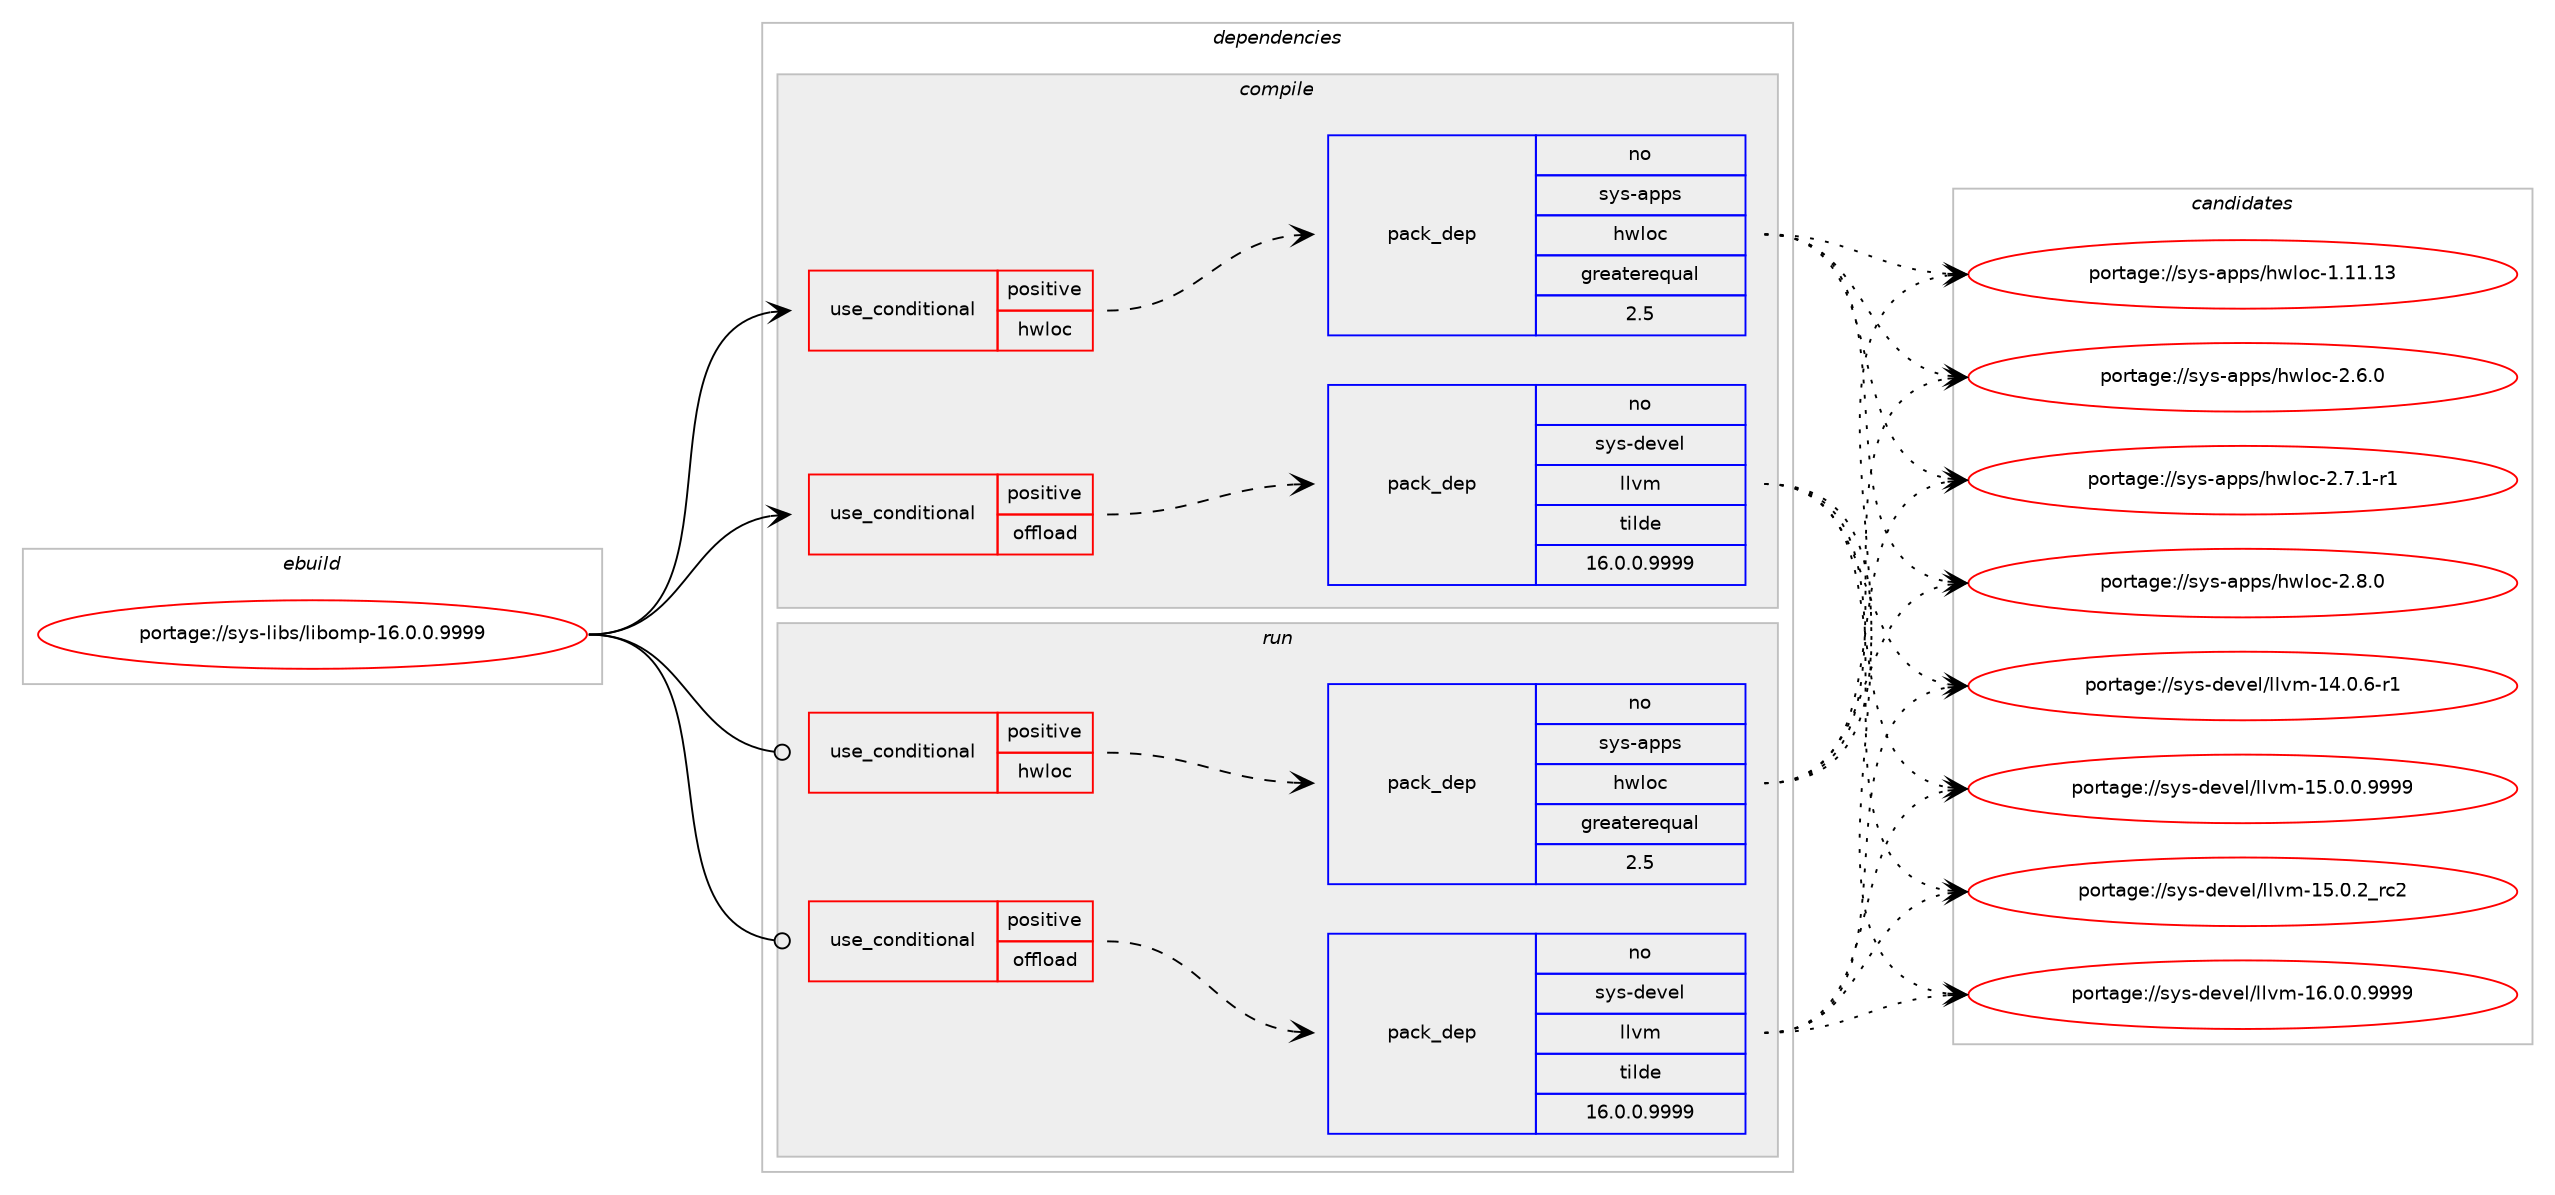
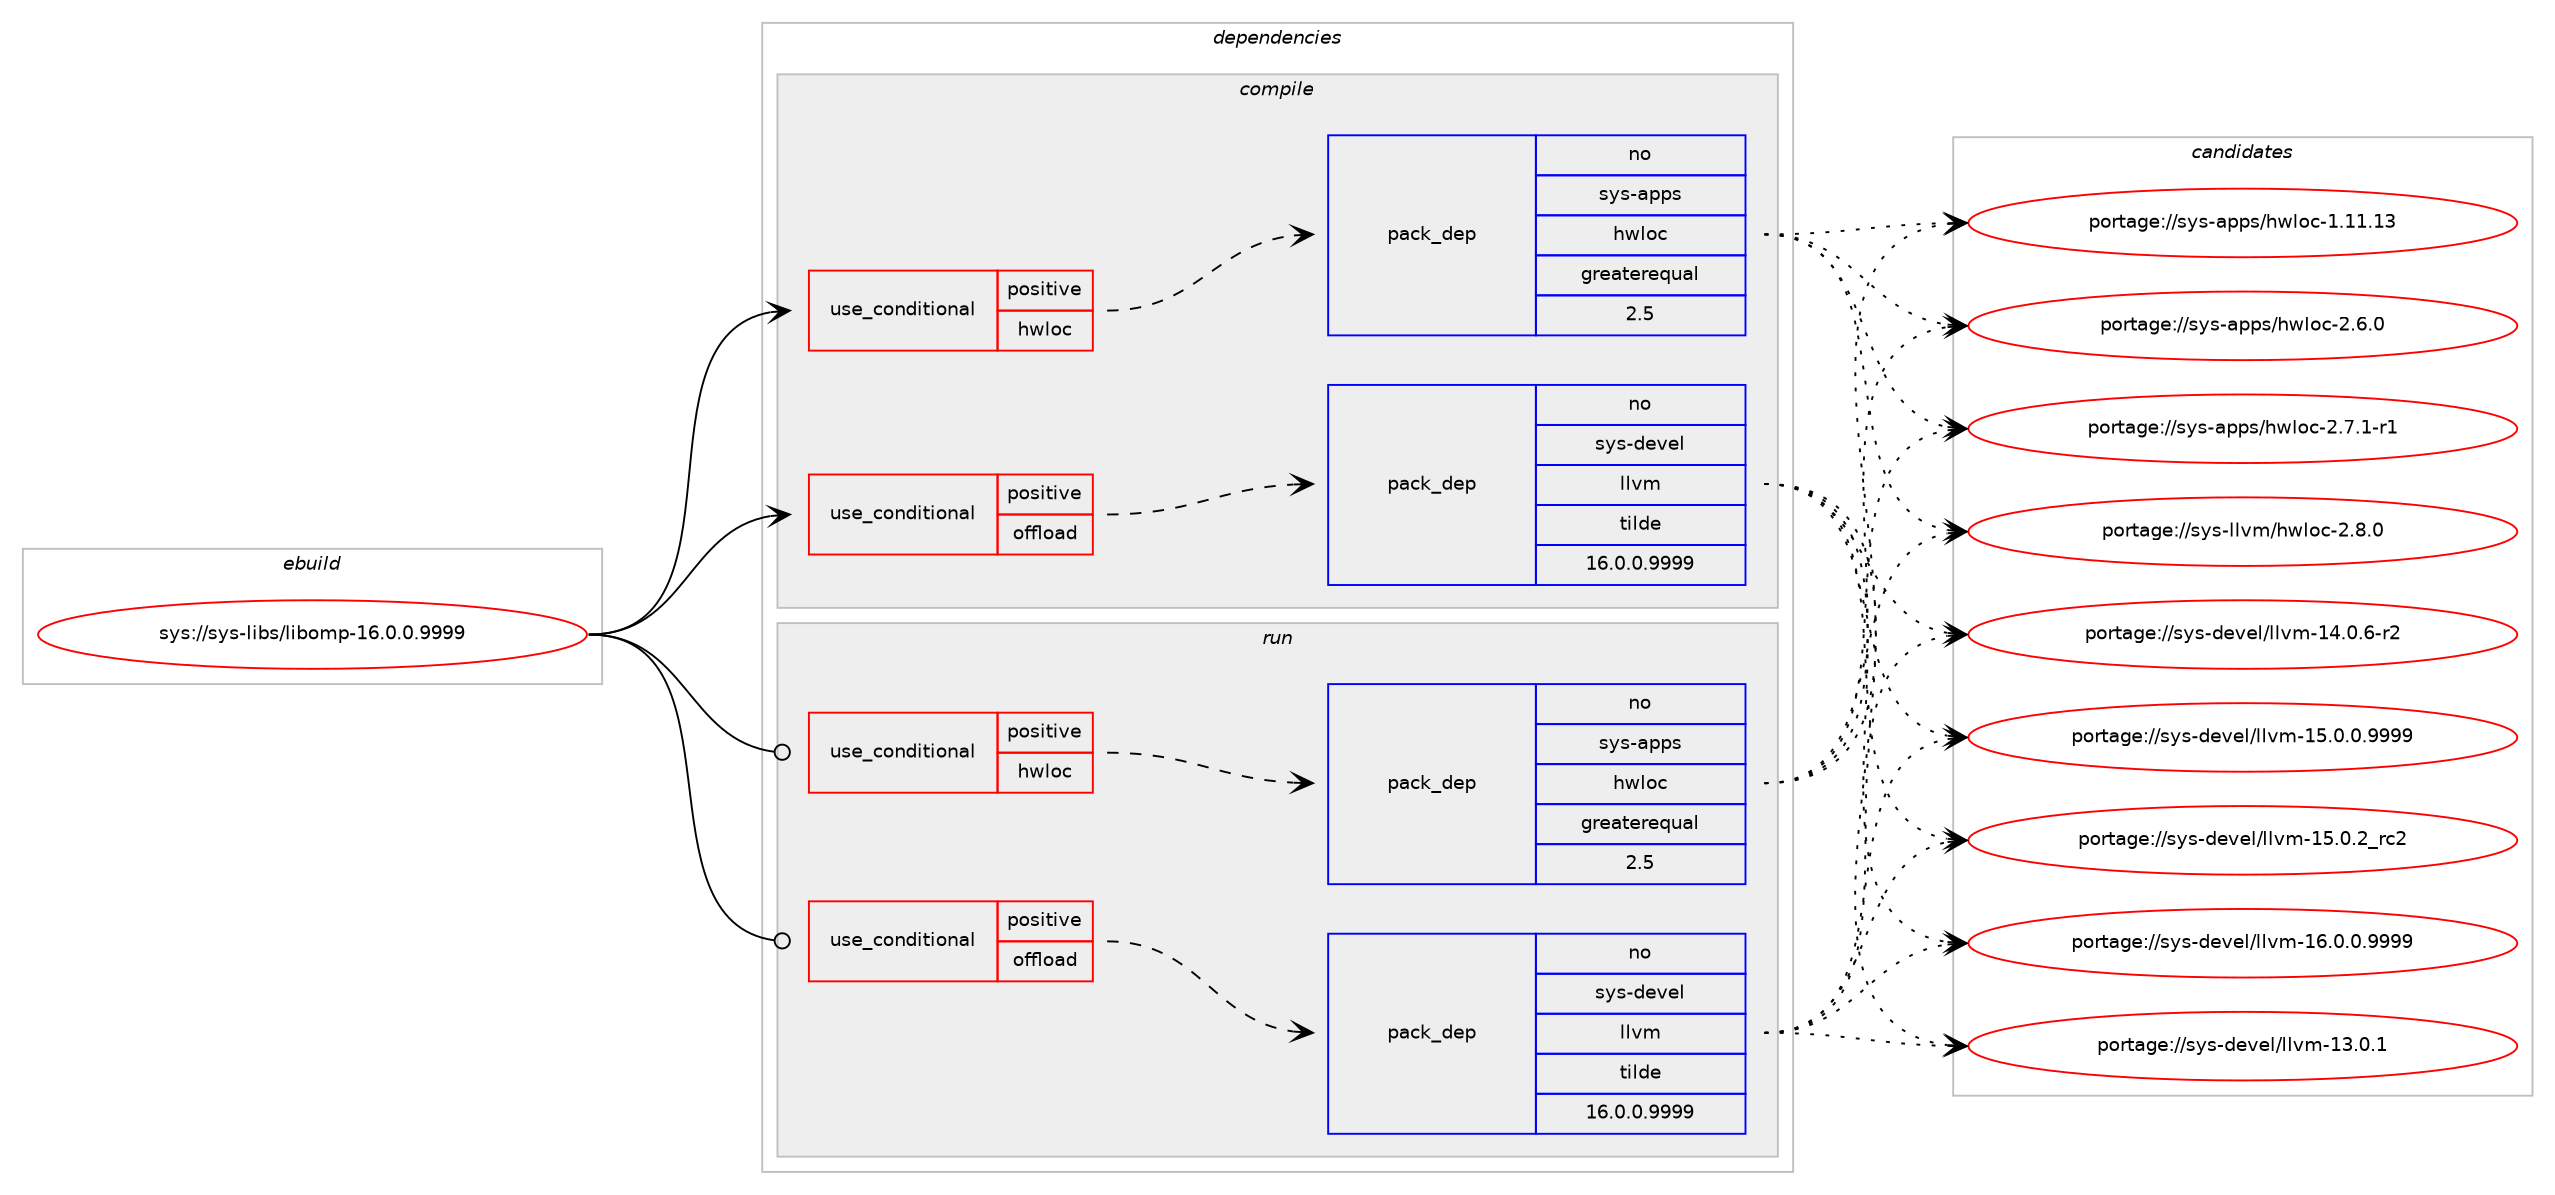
(2243, 583) -> (2243, 532)
(313, 635) -> (313, 635)
(2243, 686) -> (2243, 635)
none -> (2243, 1046)
